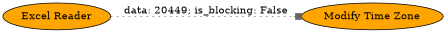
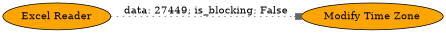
(206, 11) -> (206, 11)
